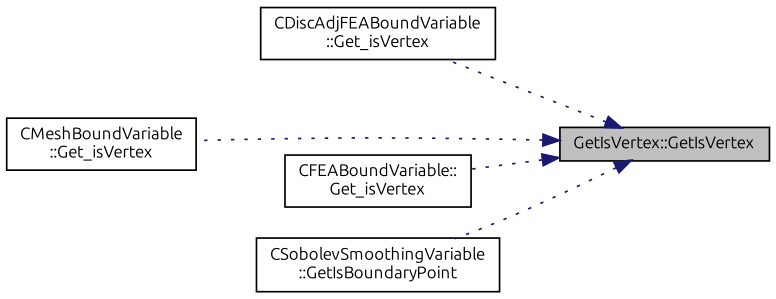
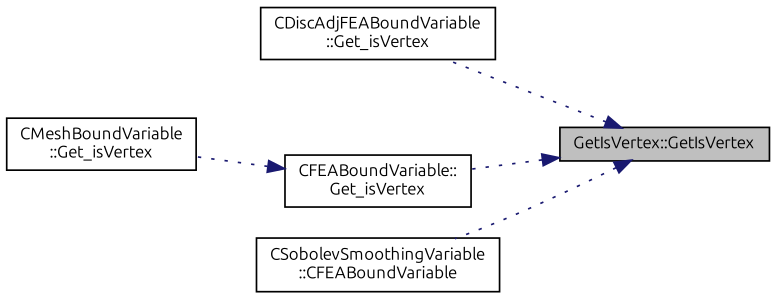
(370, 138) -> (232, 162)
(378, 265) -> (378, 265)
